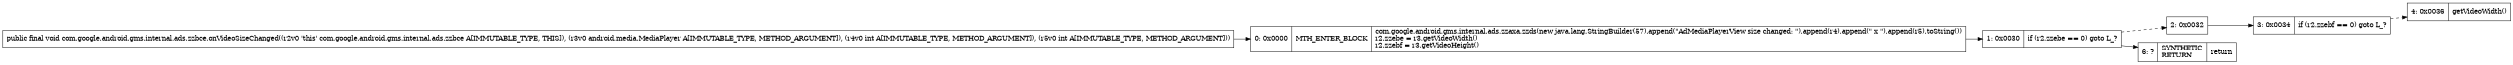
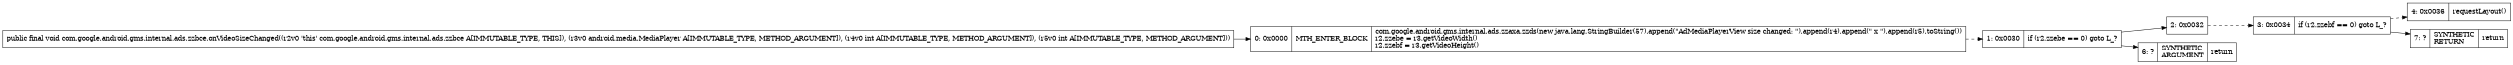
(2480, 12) -> (2480, 12)
(2228, 26) -> (2228, 26)
(2142, 30) -> (2142, 30)
(1972, 39) -> (1972, 39)
none -> (2459, 39)
(2177, 55) -> (2183, 55)
